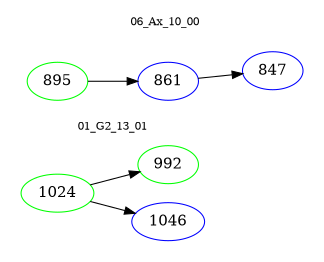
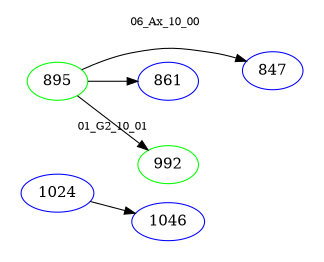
(215, 77) -> (158, 49)
(113, 127) -> (113, 127)
(110, 180) -> (115, 124)
(57, 193) -> (57, 193)
